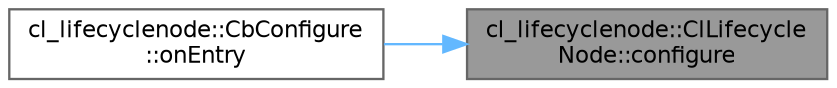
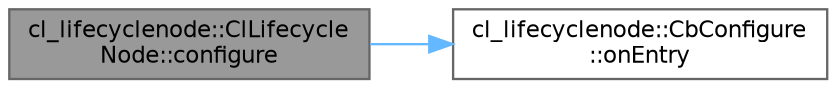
(413, 44) -> (399, 44)
